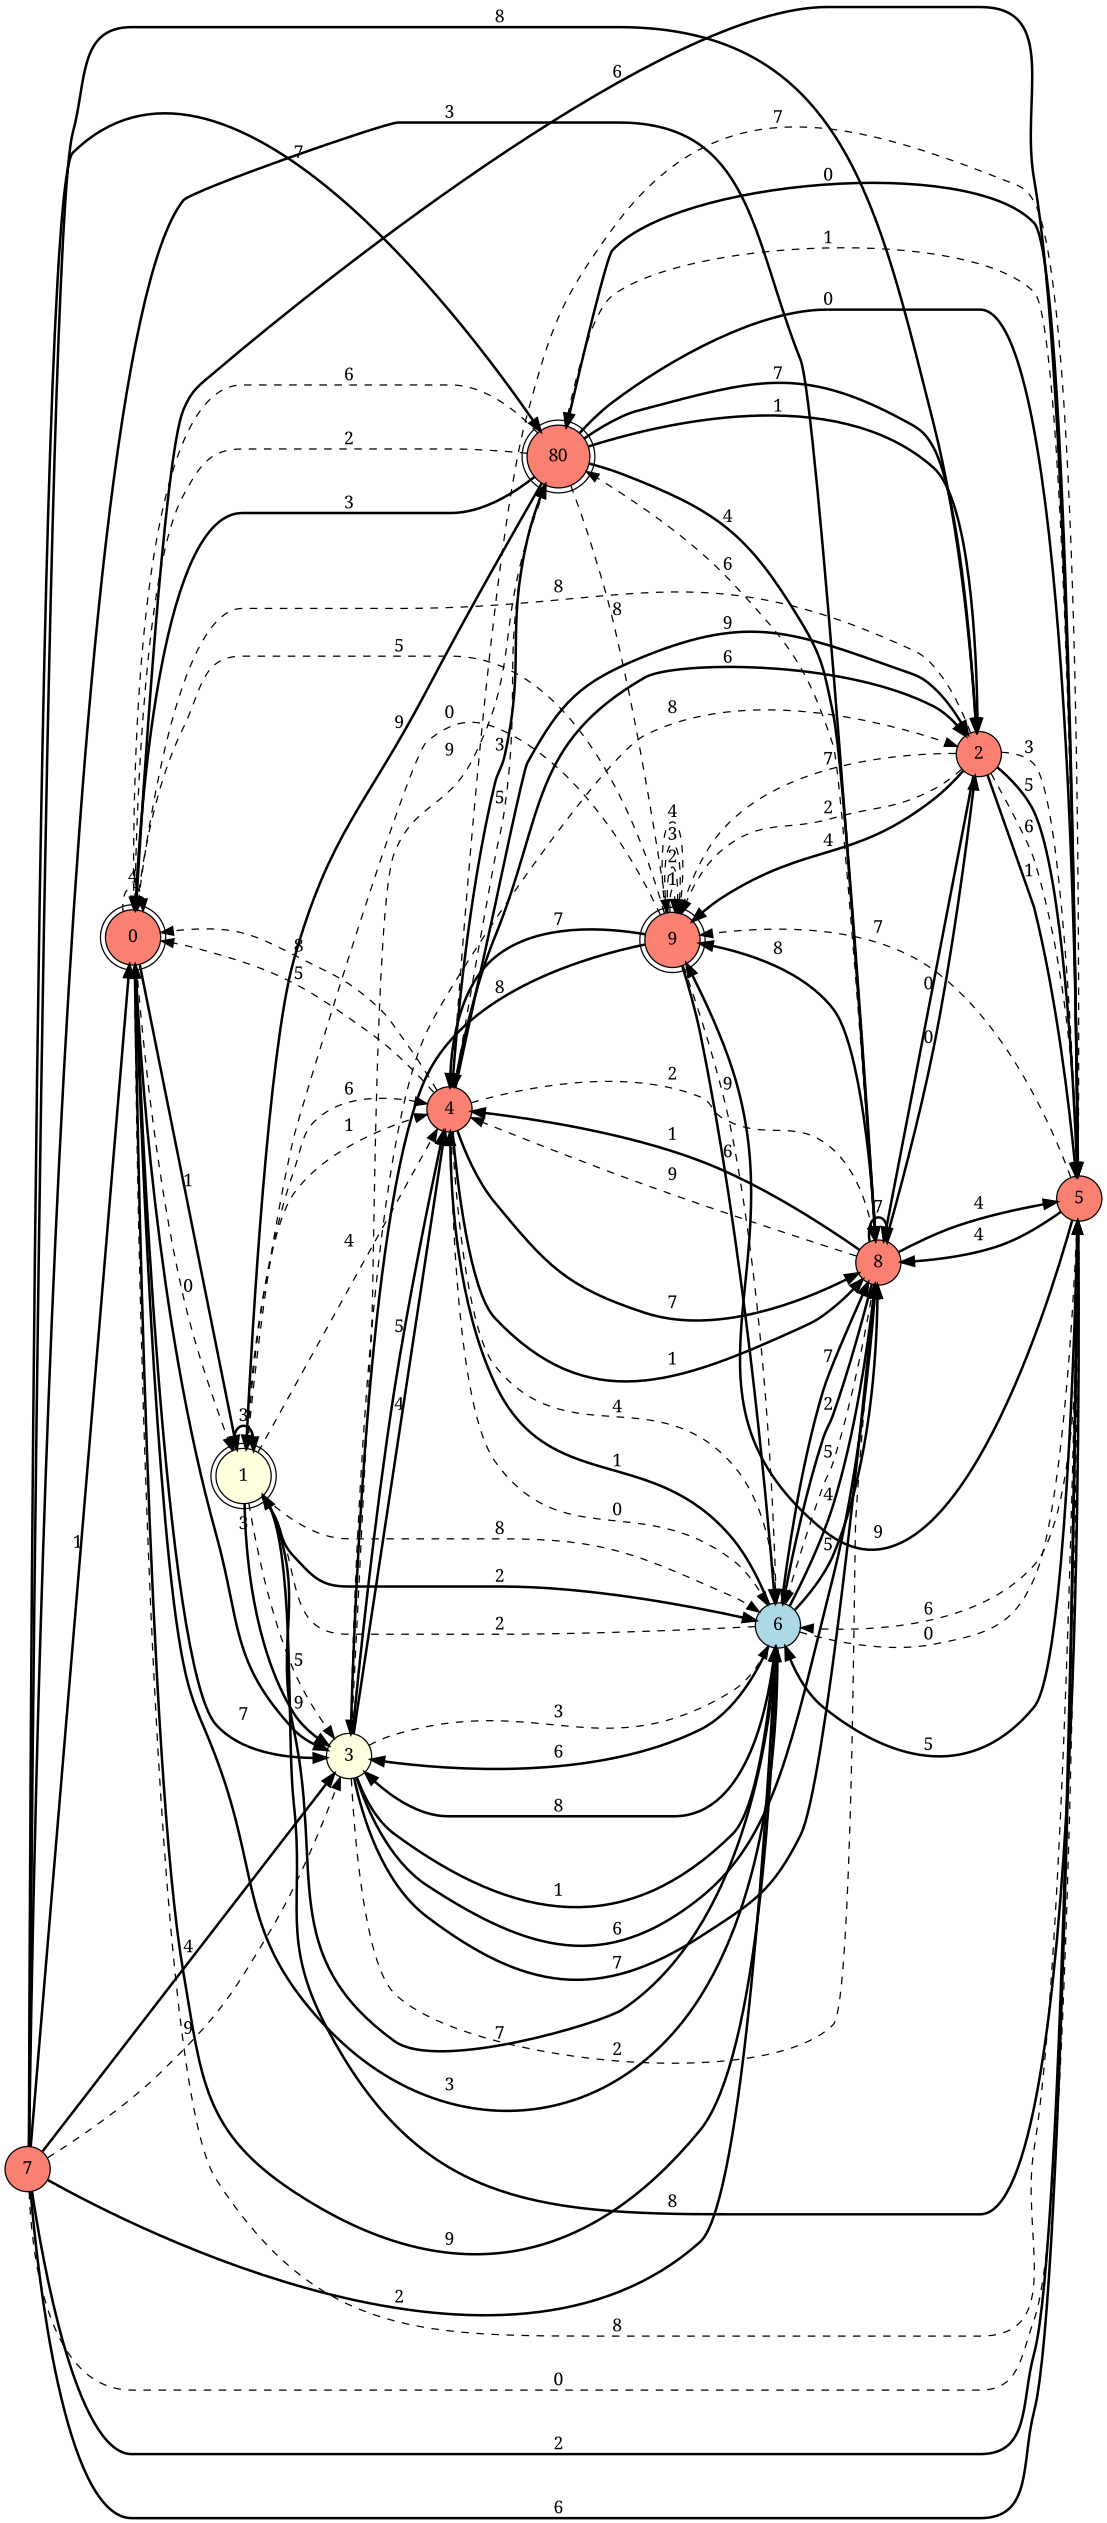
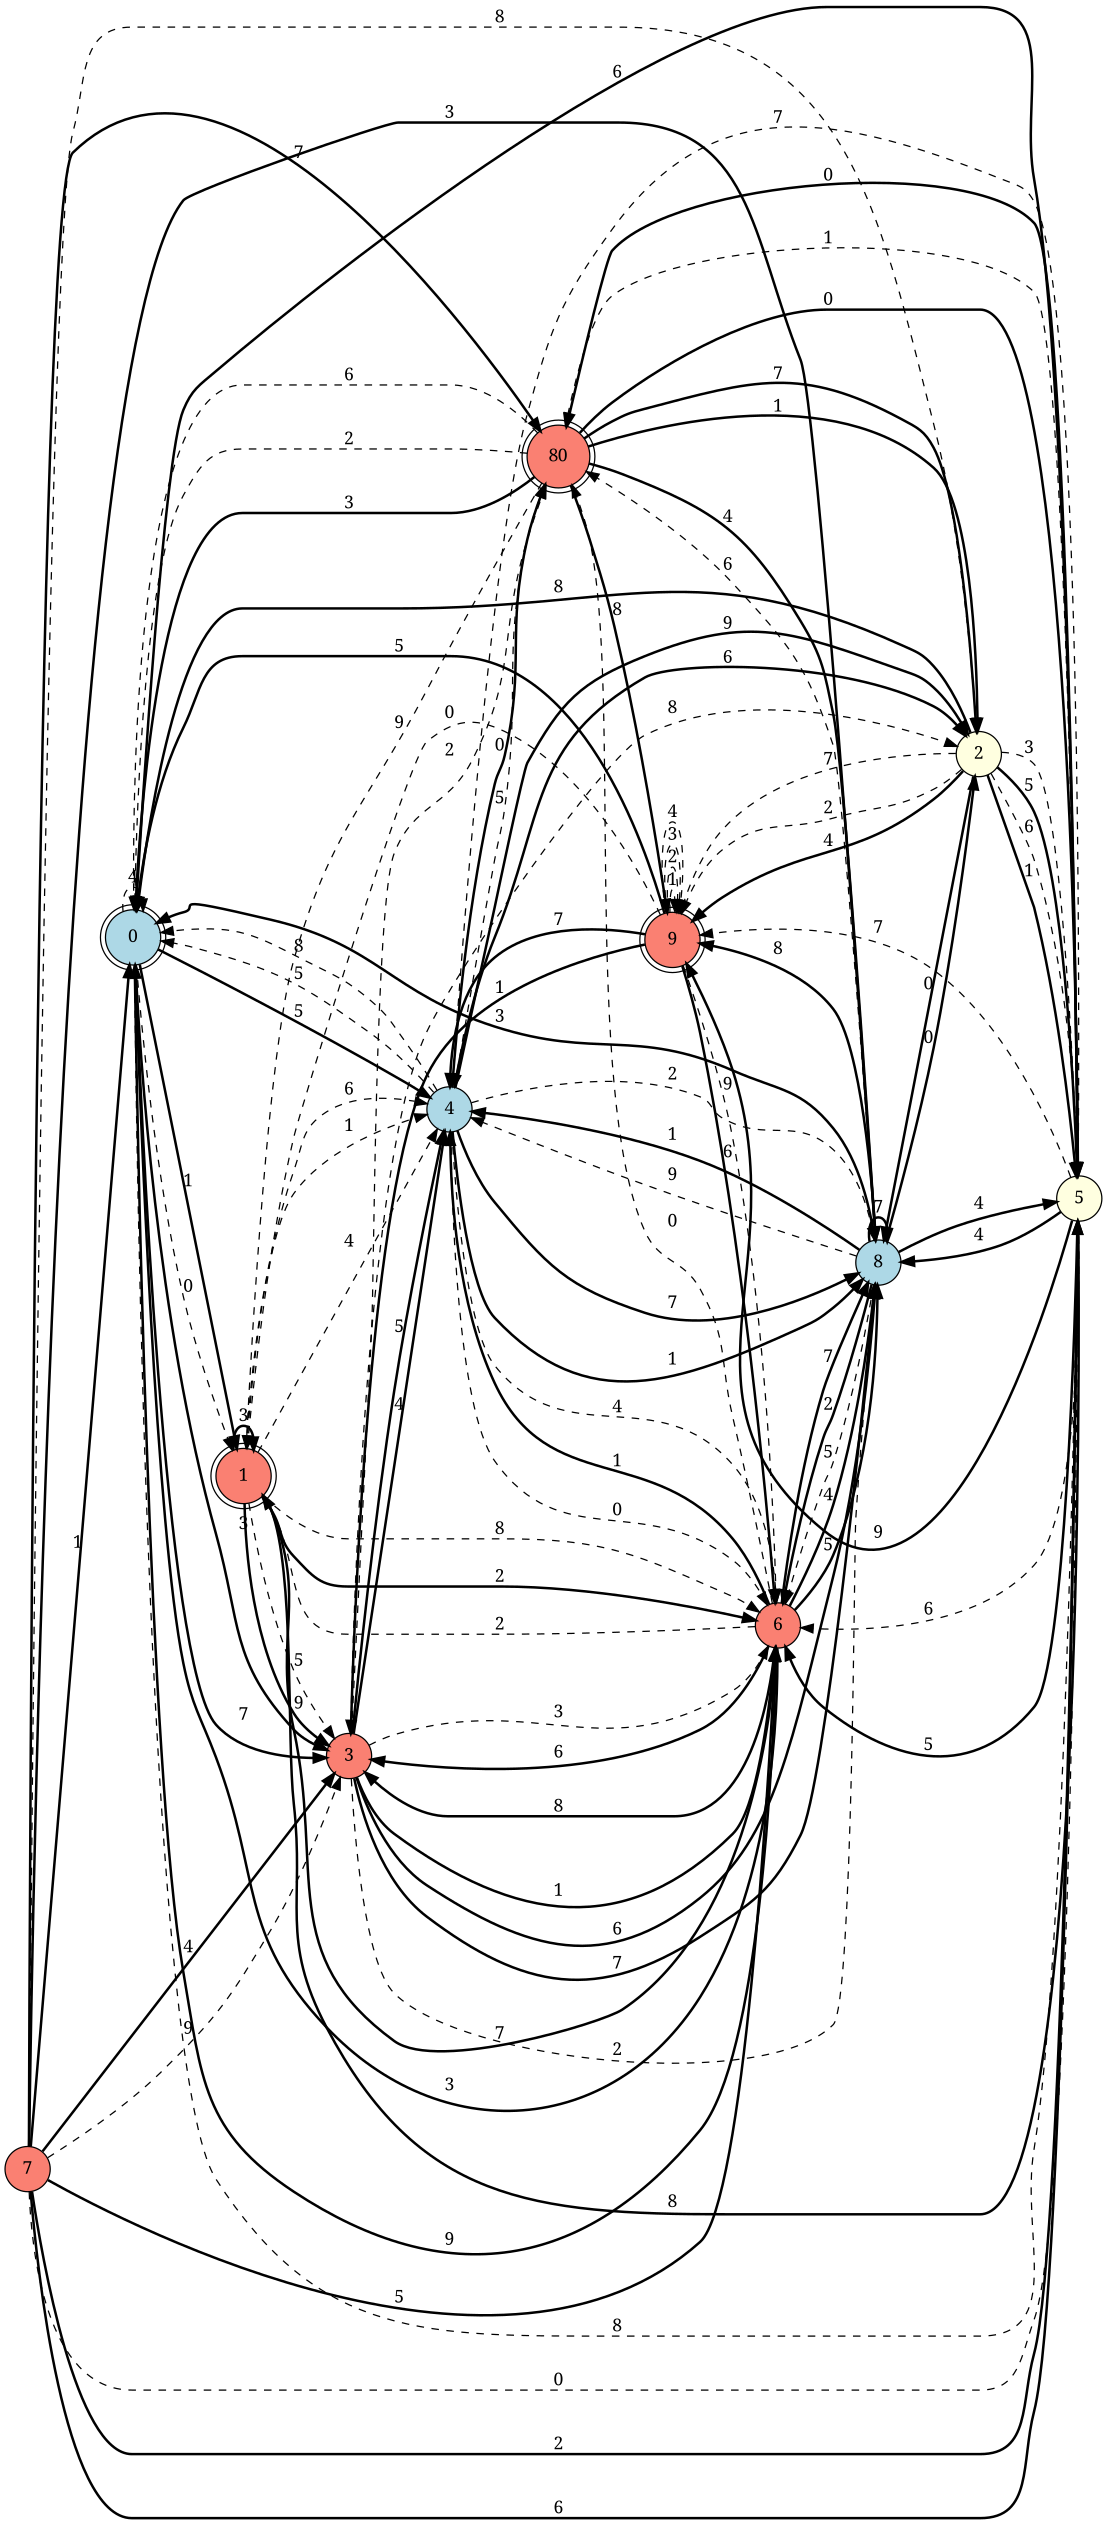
(72, 139) -> (72, 139)
(447, 607) -> (447, 607)
(386, 656) -> (386, 656)
(626, 680) -> (626, 680)
(500, 746) -> (500, 746)
(449, 751) -> (449, 751)
(979, 754) -> (979, 754)
(303, 931) -> (311, 907)
(133, 937) -> (133, 937)
(500, 988) -> (500, 988)
none -> (296, 1022)
none -> (555, 1040)
(449, 1109) -> (449, 1109)
(1079, 1199) -> (1079, 1199)
(878, 1263) -> (878, 1263)
(244, 1476) -> (244, 1476)
(1033, 1581) -> (613, 1067)
(778, 1625) -> (778, 1625)
(349, 1756) -> (349, 1756)
(399, 2298) -> (399, 2298)
